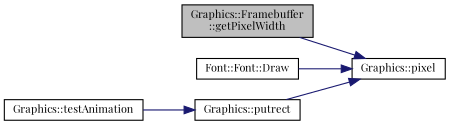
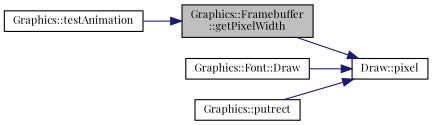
(248, 69) -> (248, 69)
(399, 69) -> (390, 69)
(164, 110) -> (157, 21)
